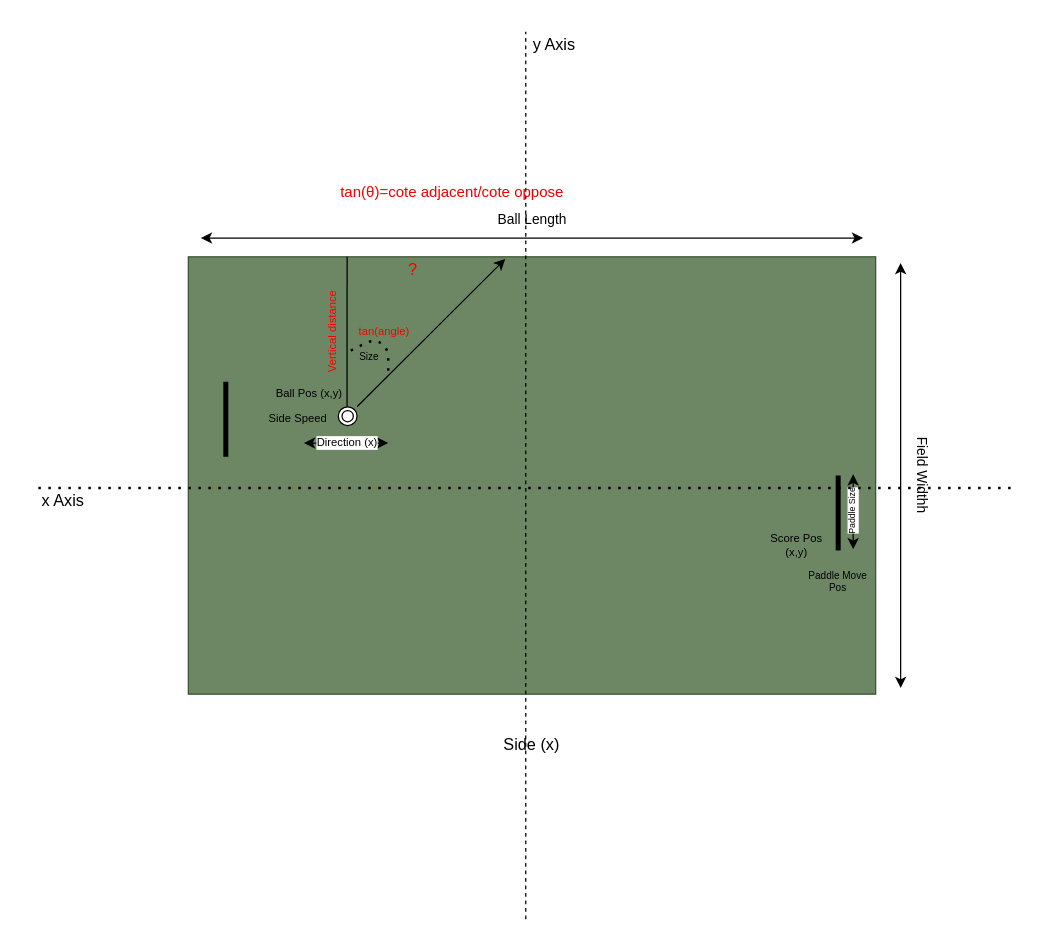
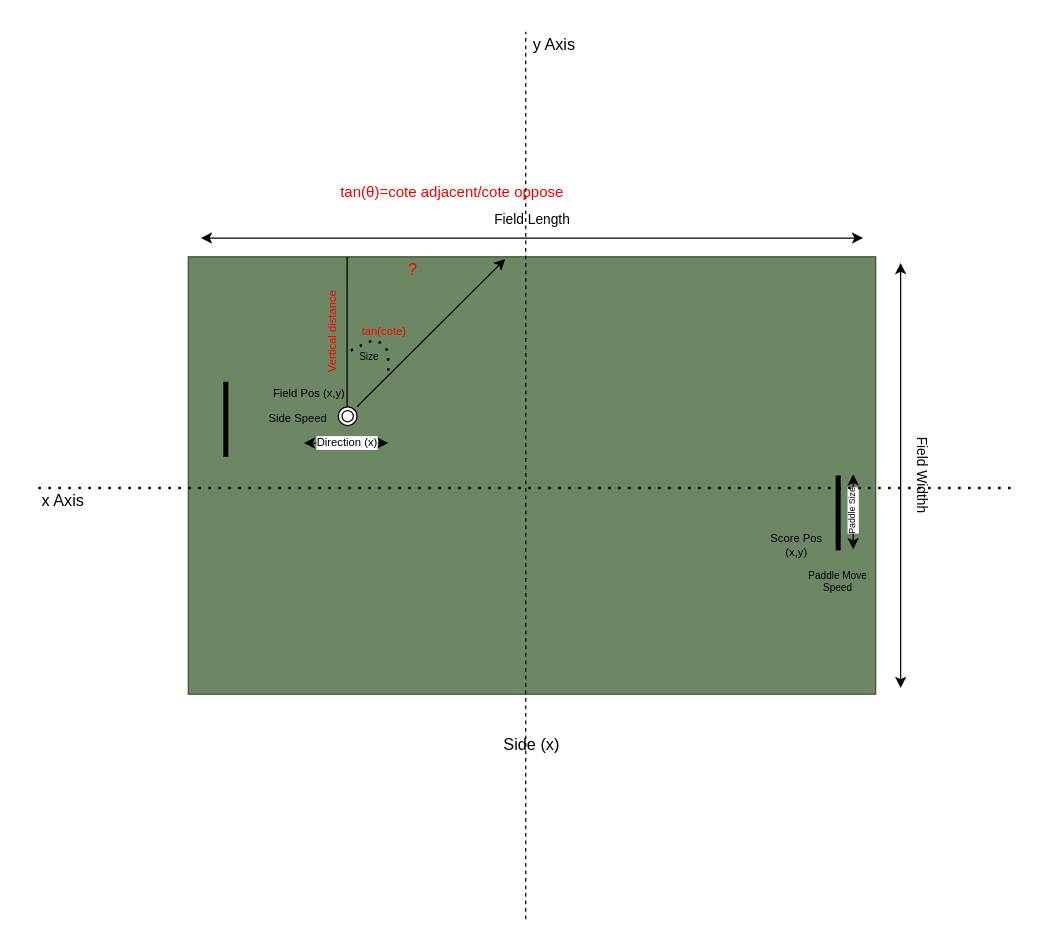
(533, 219) -> (533, 219)
(384, 332) -> (384, 332)
(309, 394) -> (309, 394)
(838, 582) -> (838, 582)
